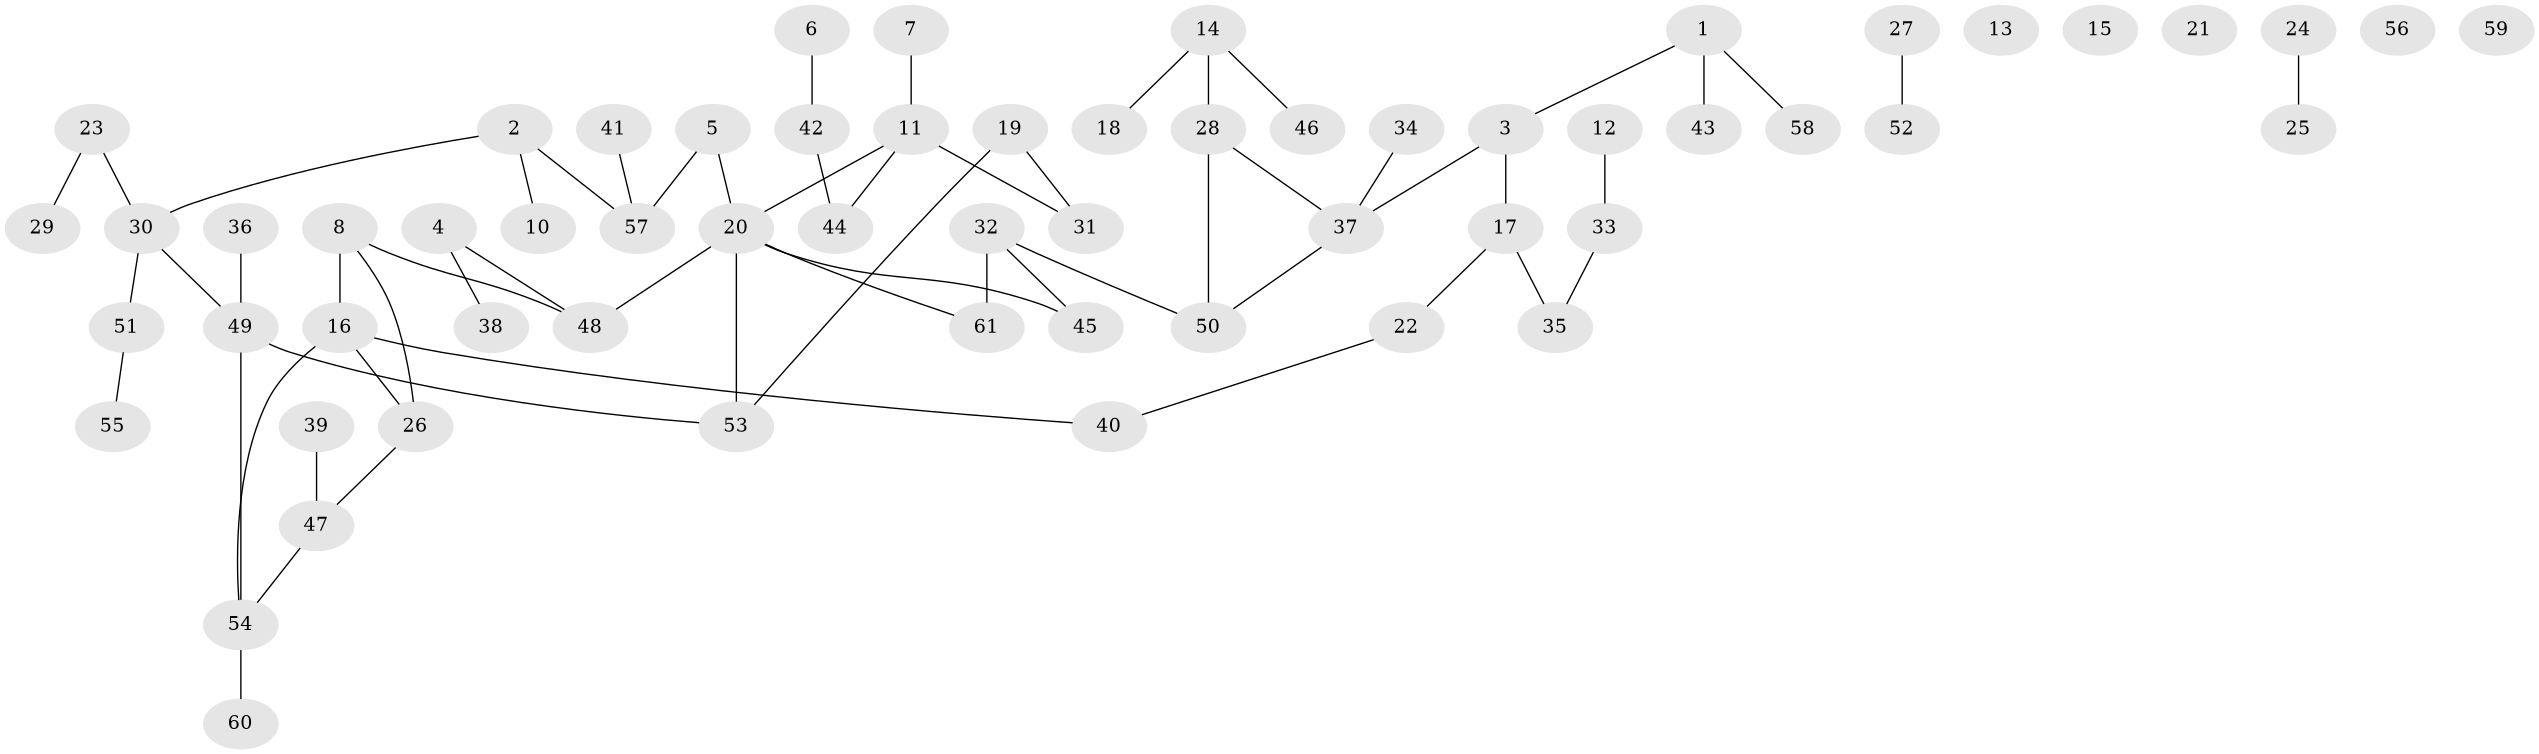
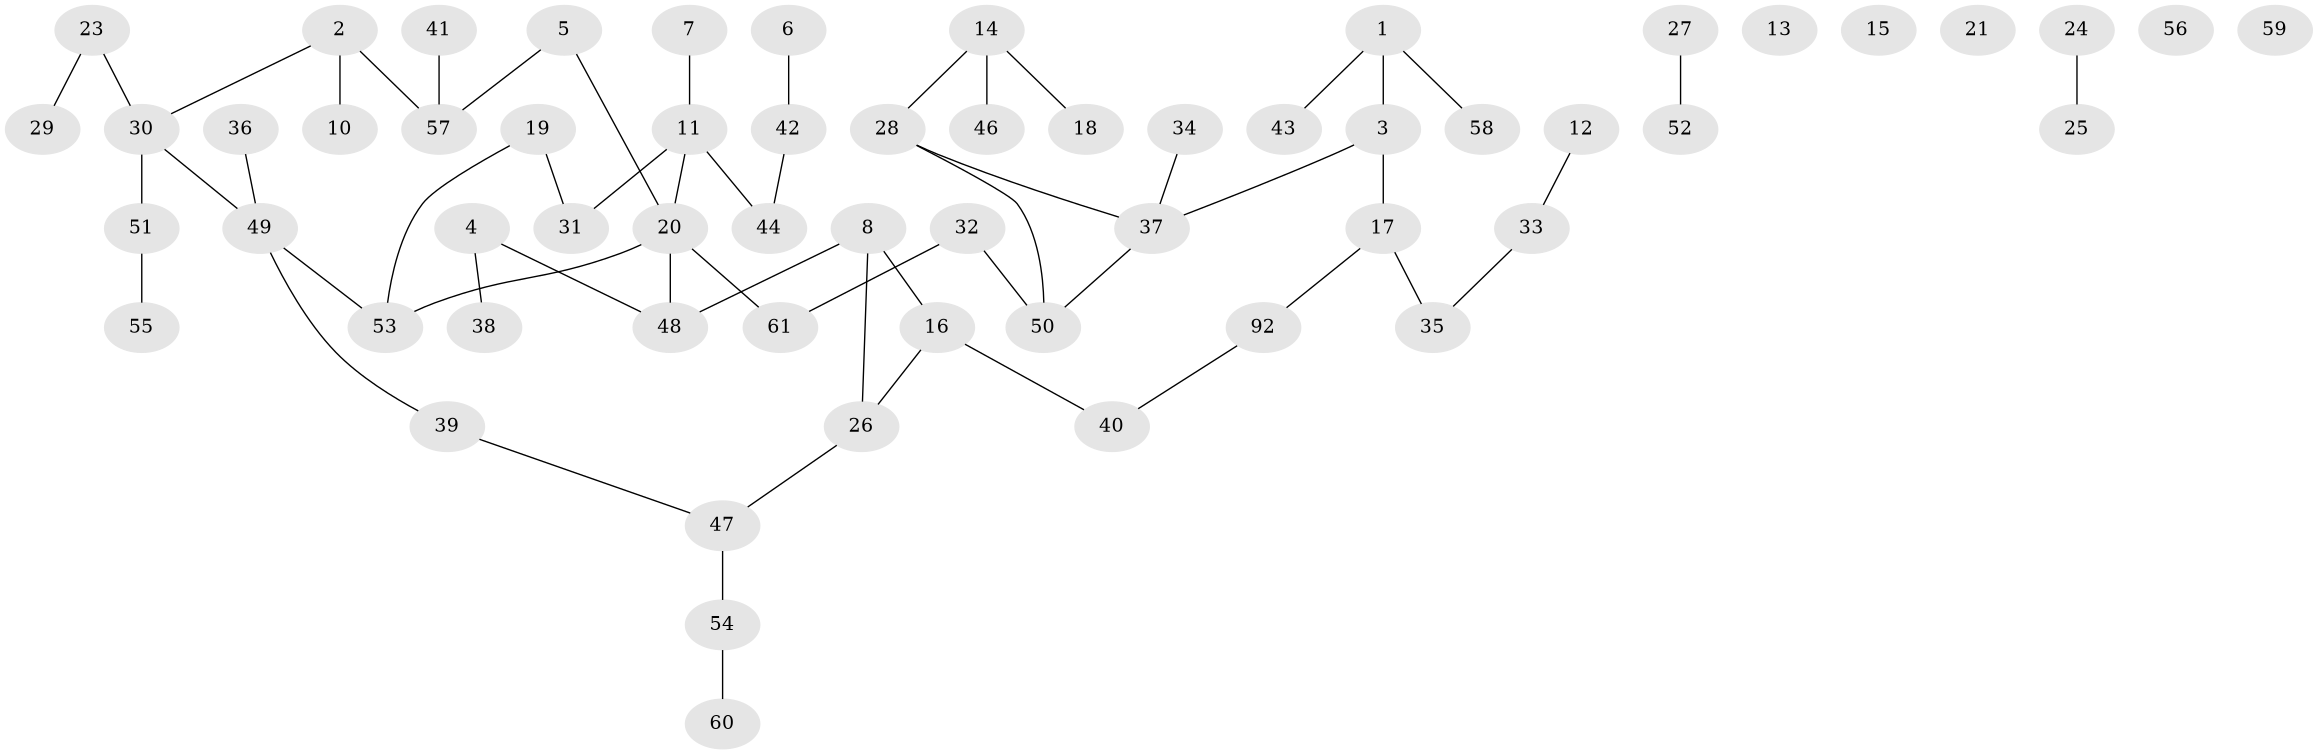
(1086, 328) -> none
(1407, 328) -> (1264, 328)
(250, 449) -> none
(241, 451) -> (330, 346)
